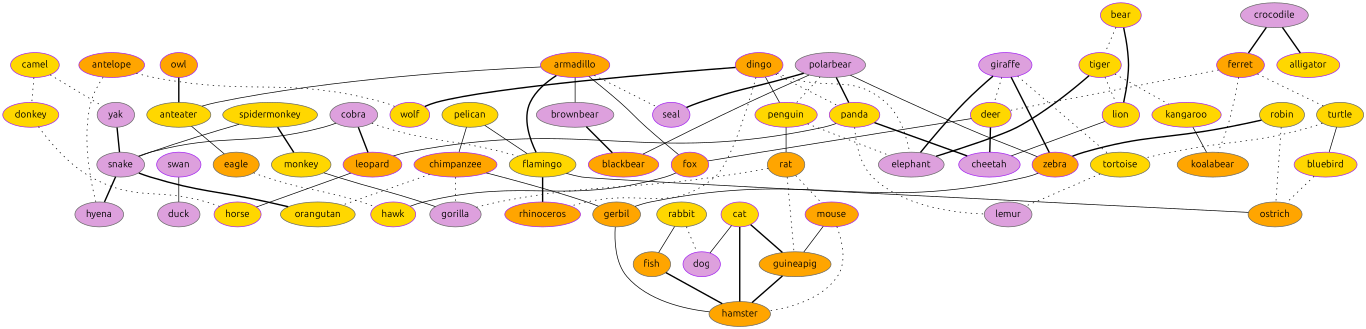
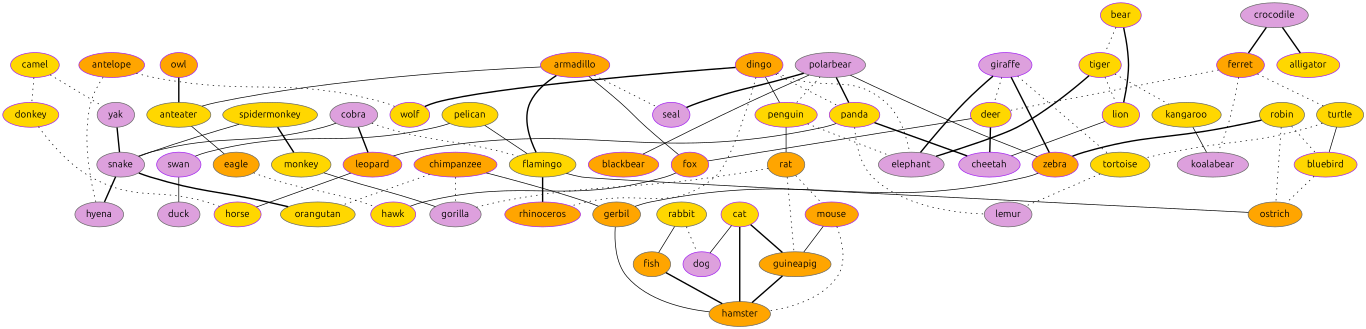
(575, 115) -> none
(1187, 115) -> (1187, 115)
(463, 139) -> (322, 139)
none -> (1304, 139)
(1213, 165) -> (1213, 165)
